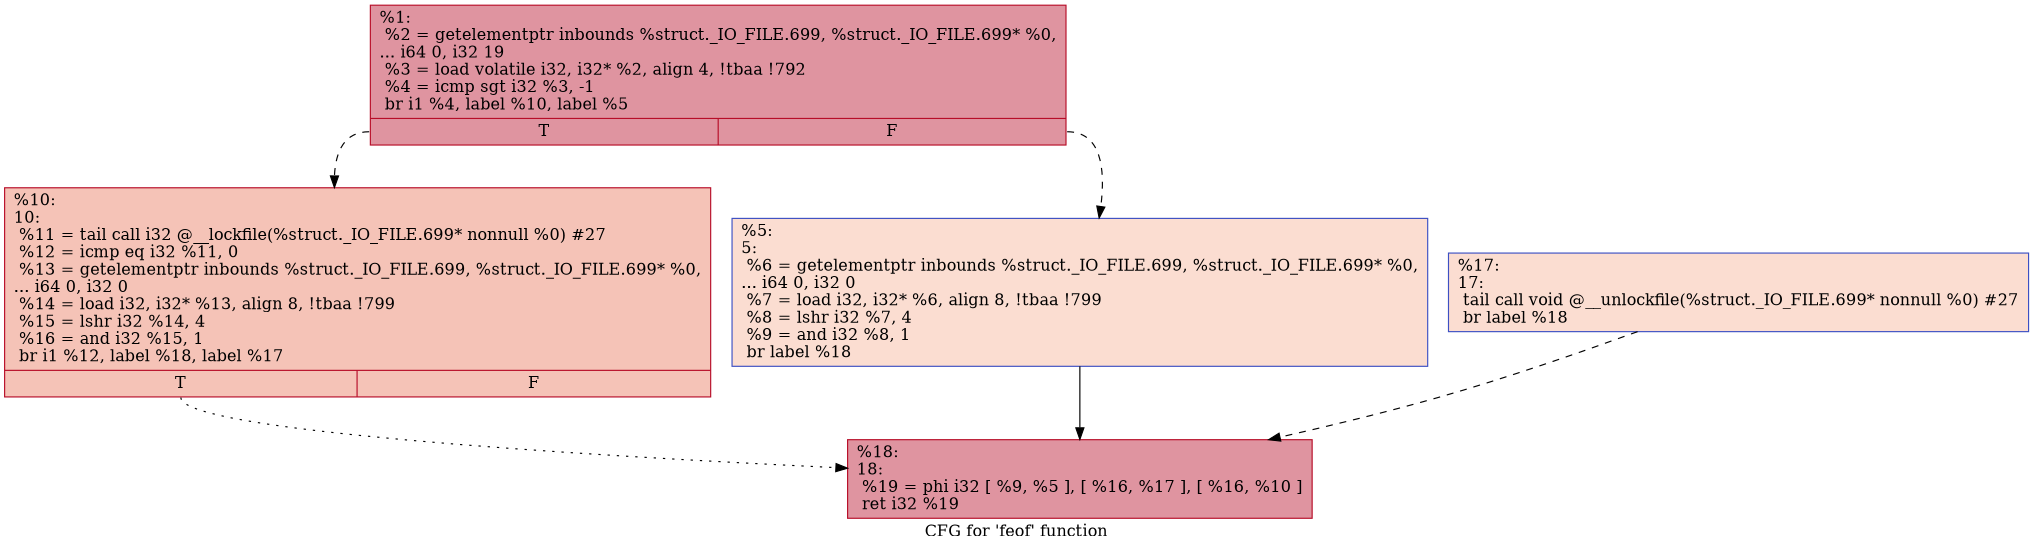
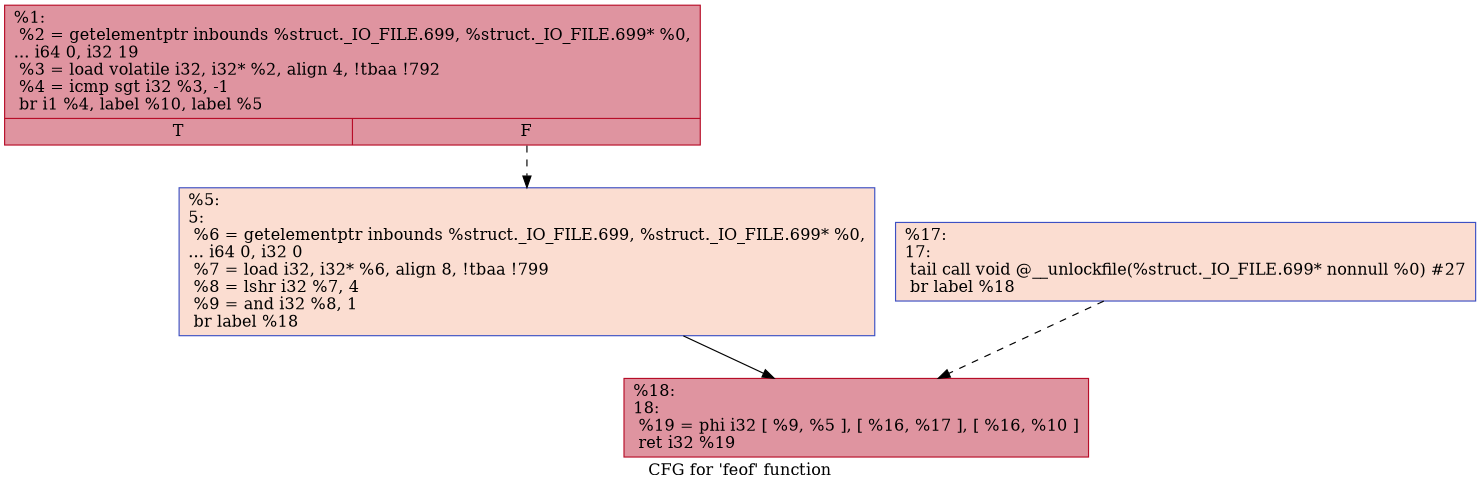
(358, 292) -> none
